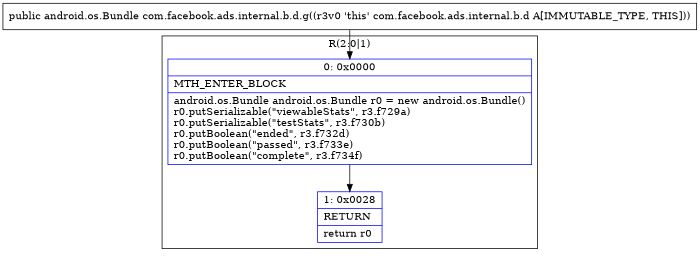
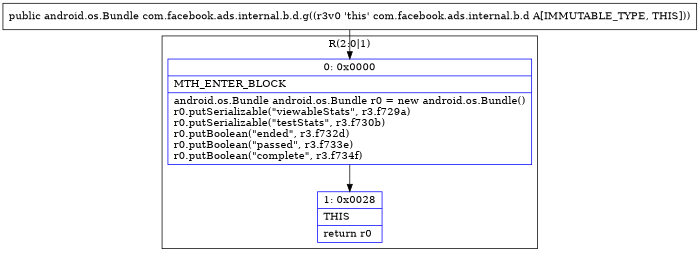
(347, 217) -> (337, 217)
